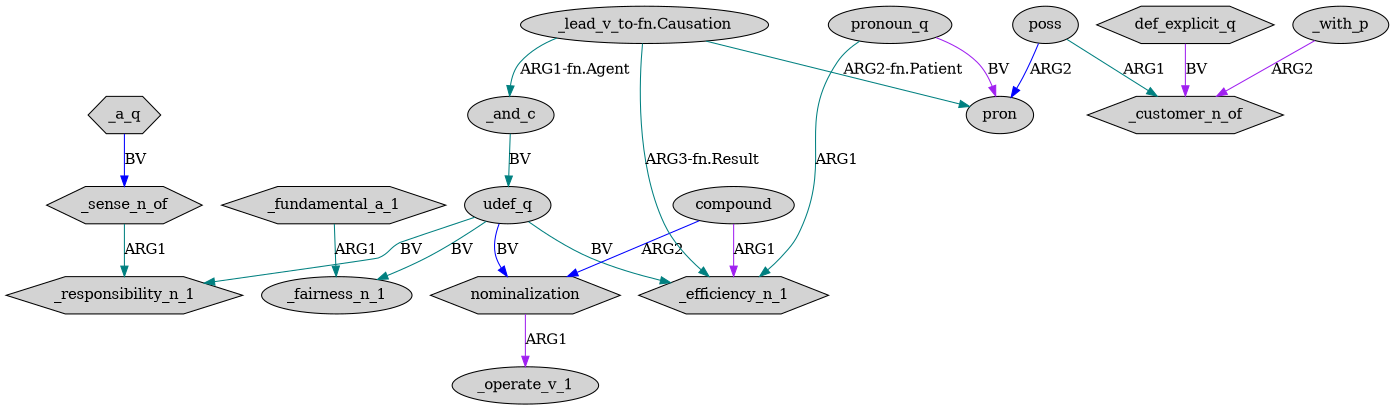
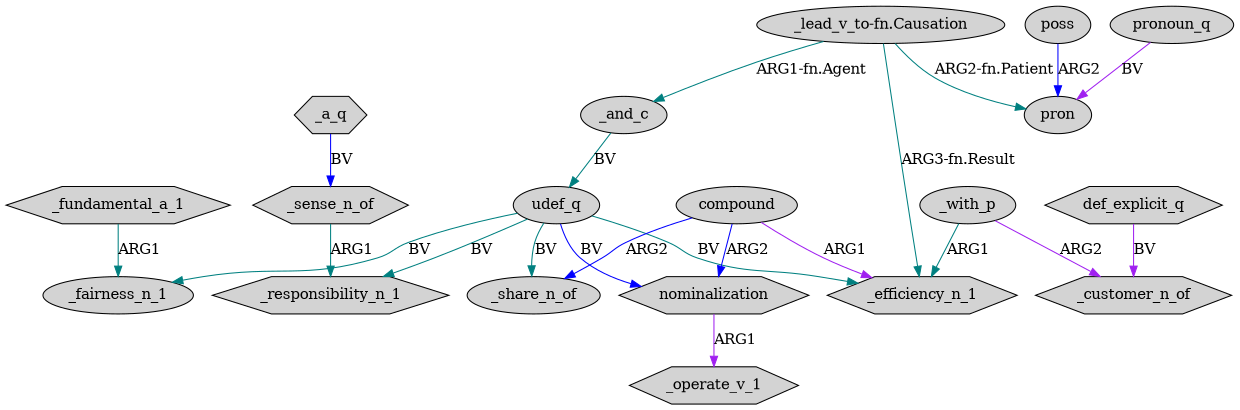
(1108, 65) -> none
(816, 155) -> (947, 245)
none -> (534, 295)
(525, 385) -> (714, 385)
